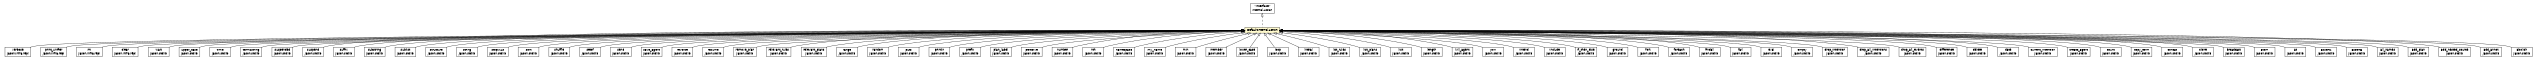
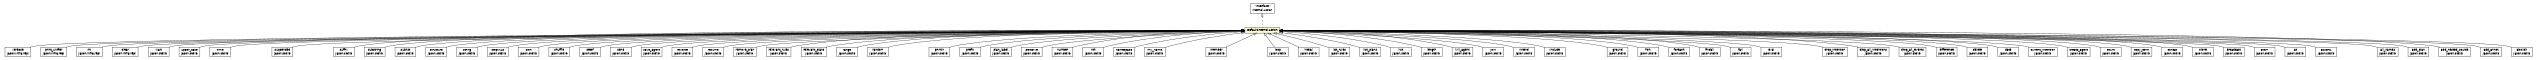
(251, 52) -> none
(313, 52) -> none
(908, 52) -> none
(1185, 52) -> none
(1247, 52) -> none
(1586, 52) -> none
(1802, 52) -> none
(2357, 52) -> none
